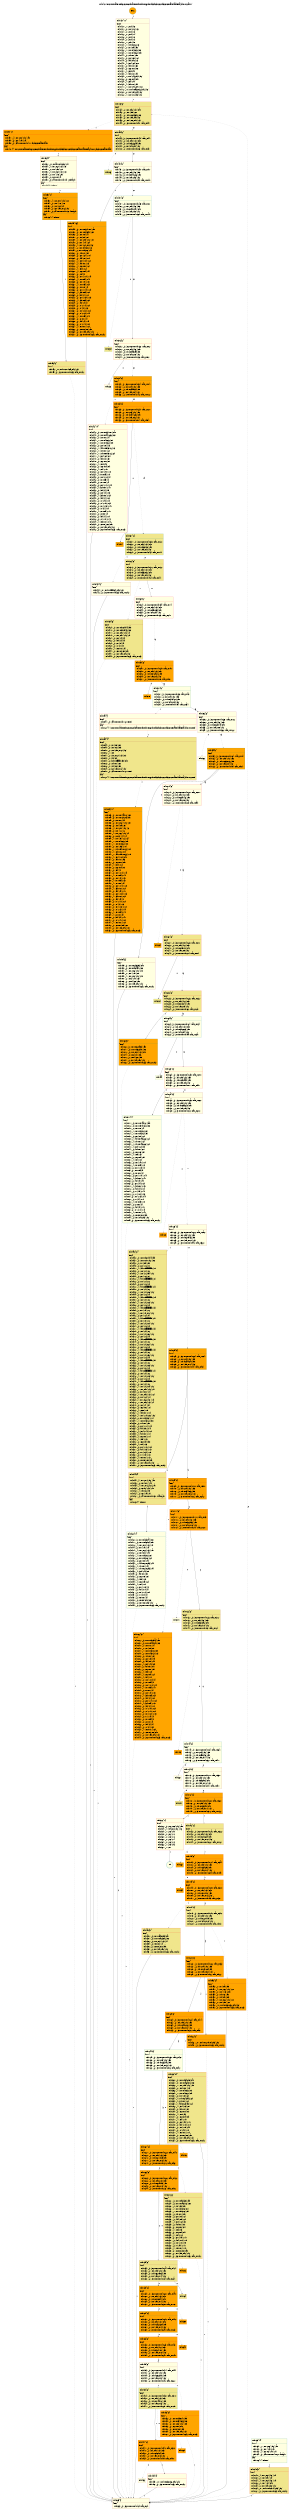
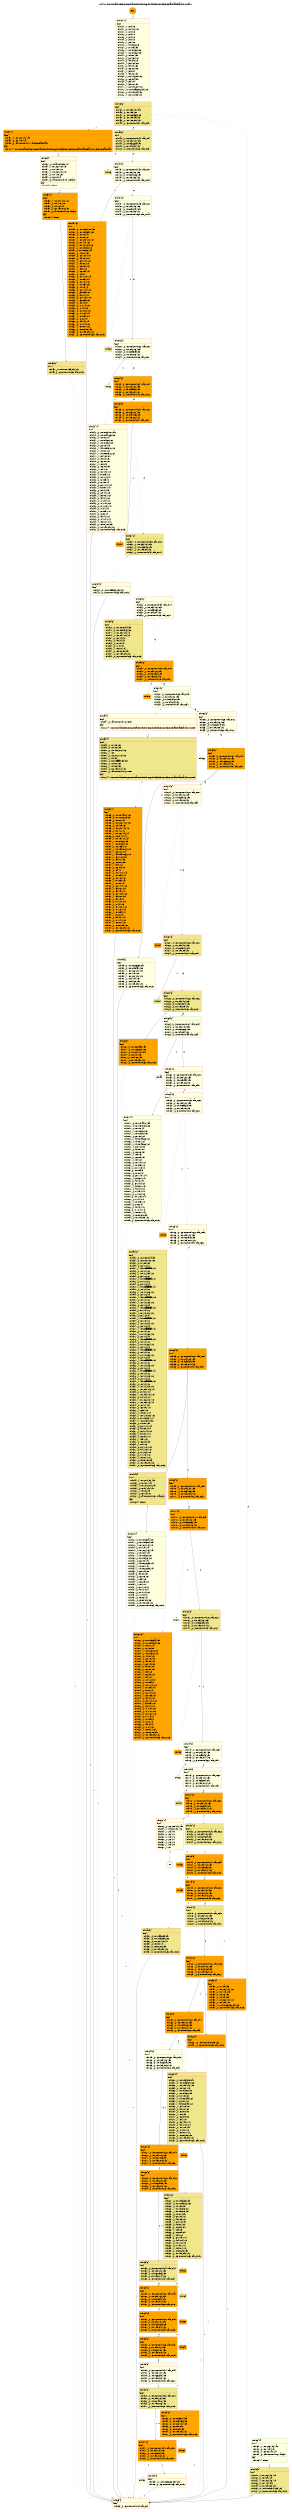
(144, 570) -> none
